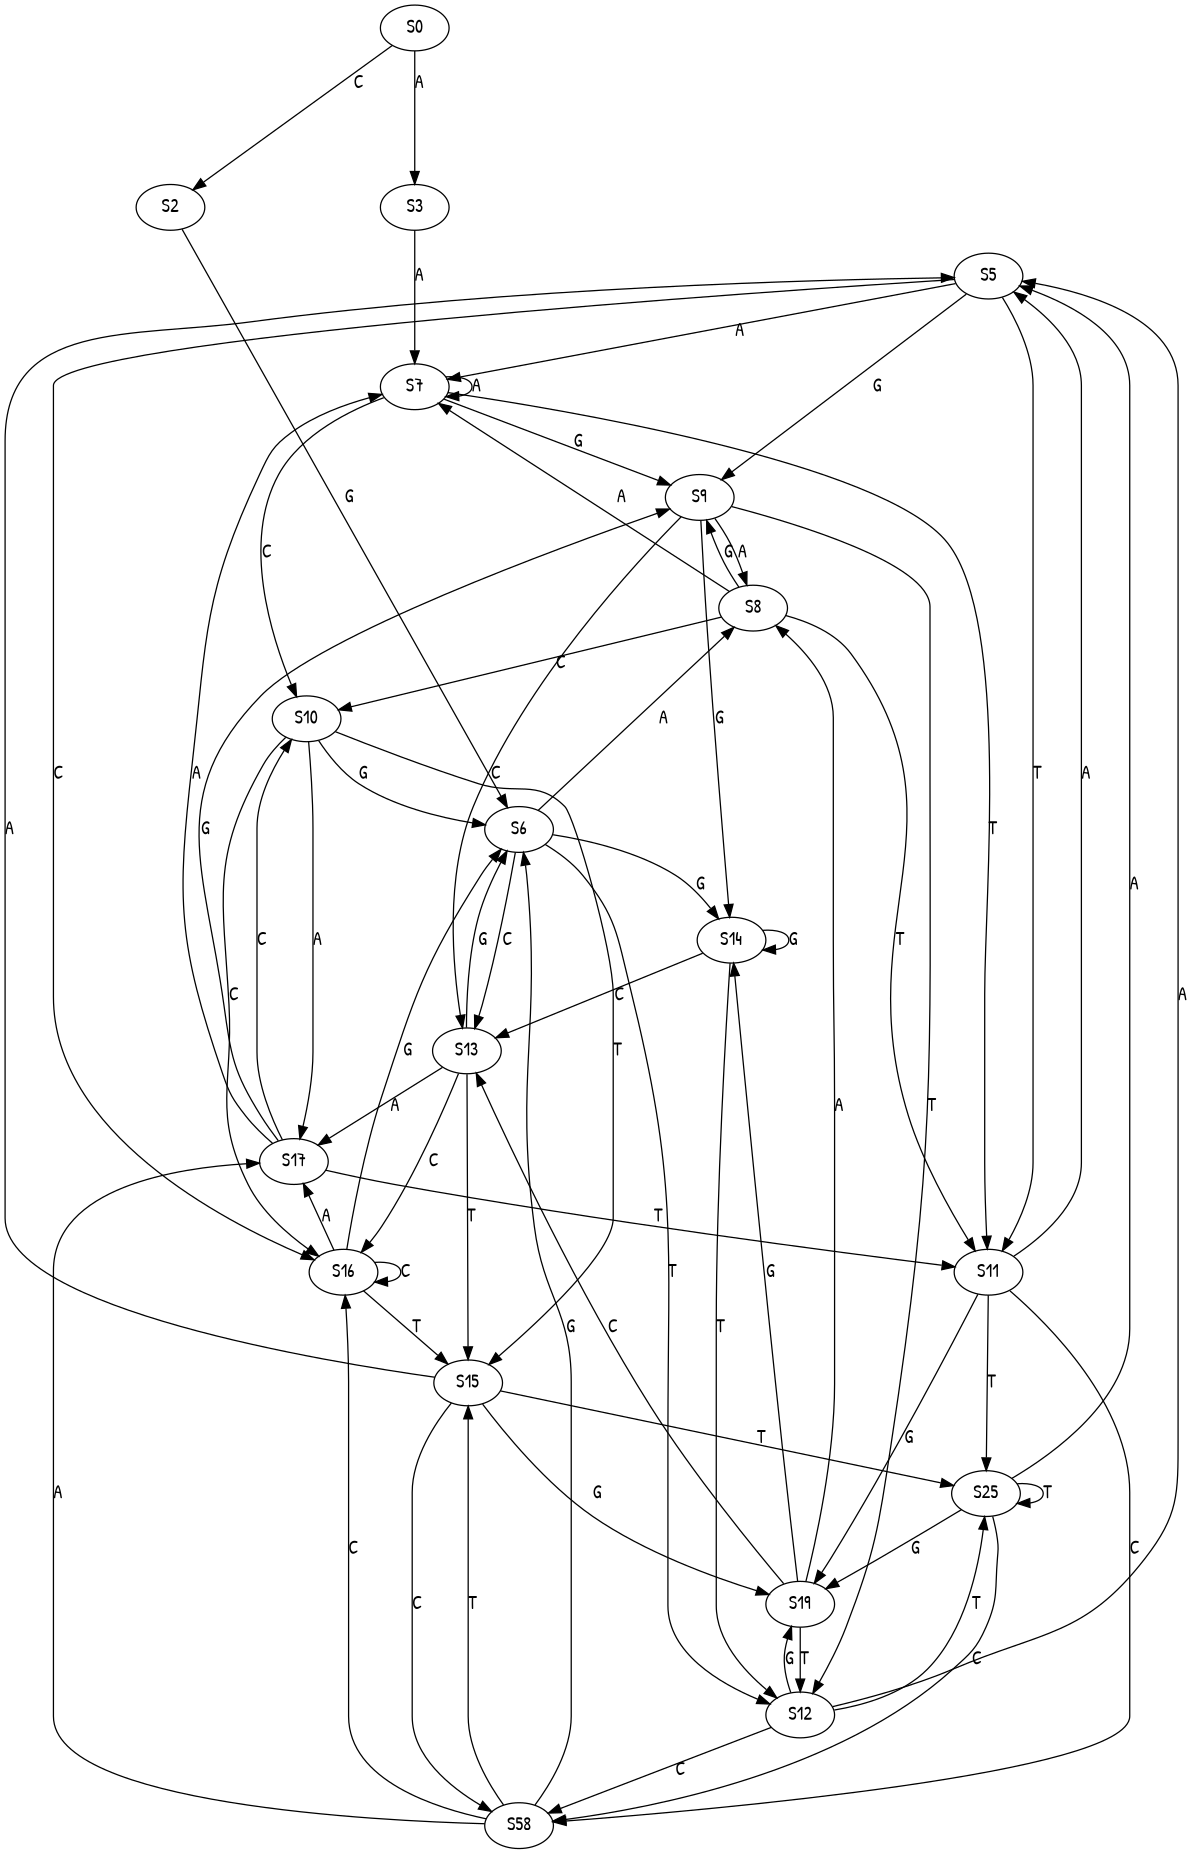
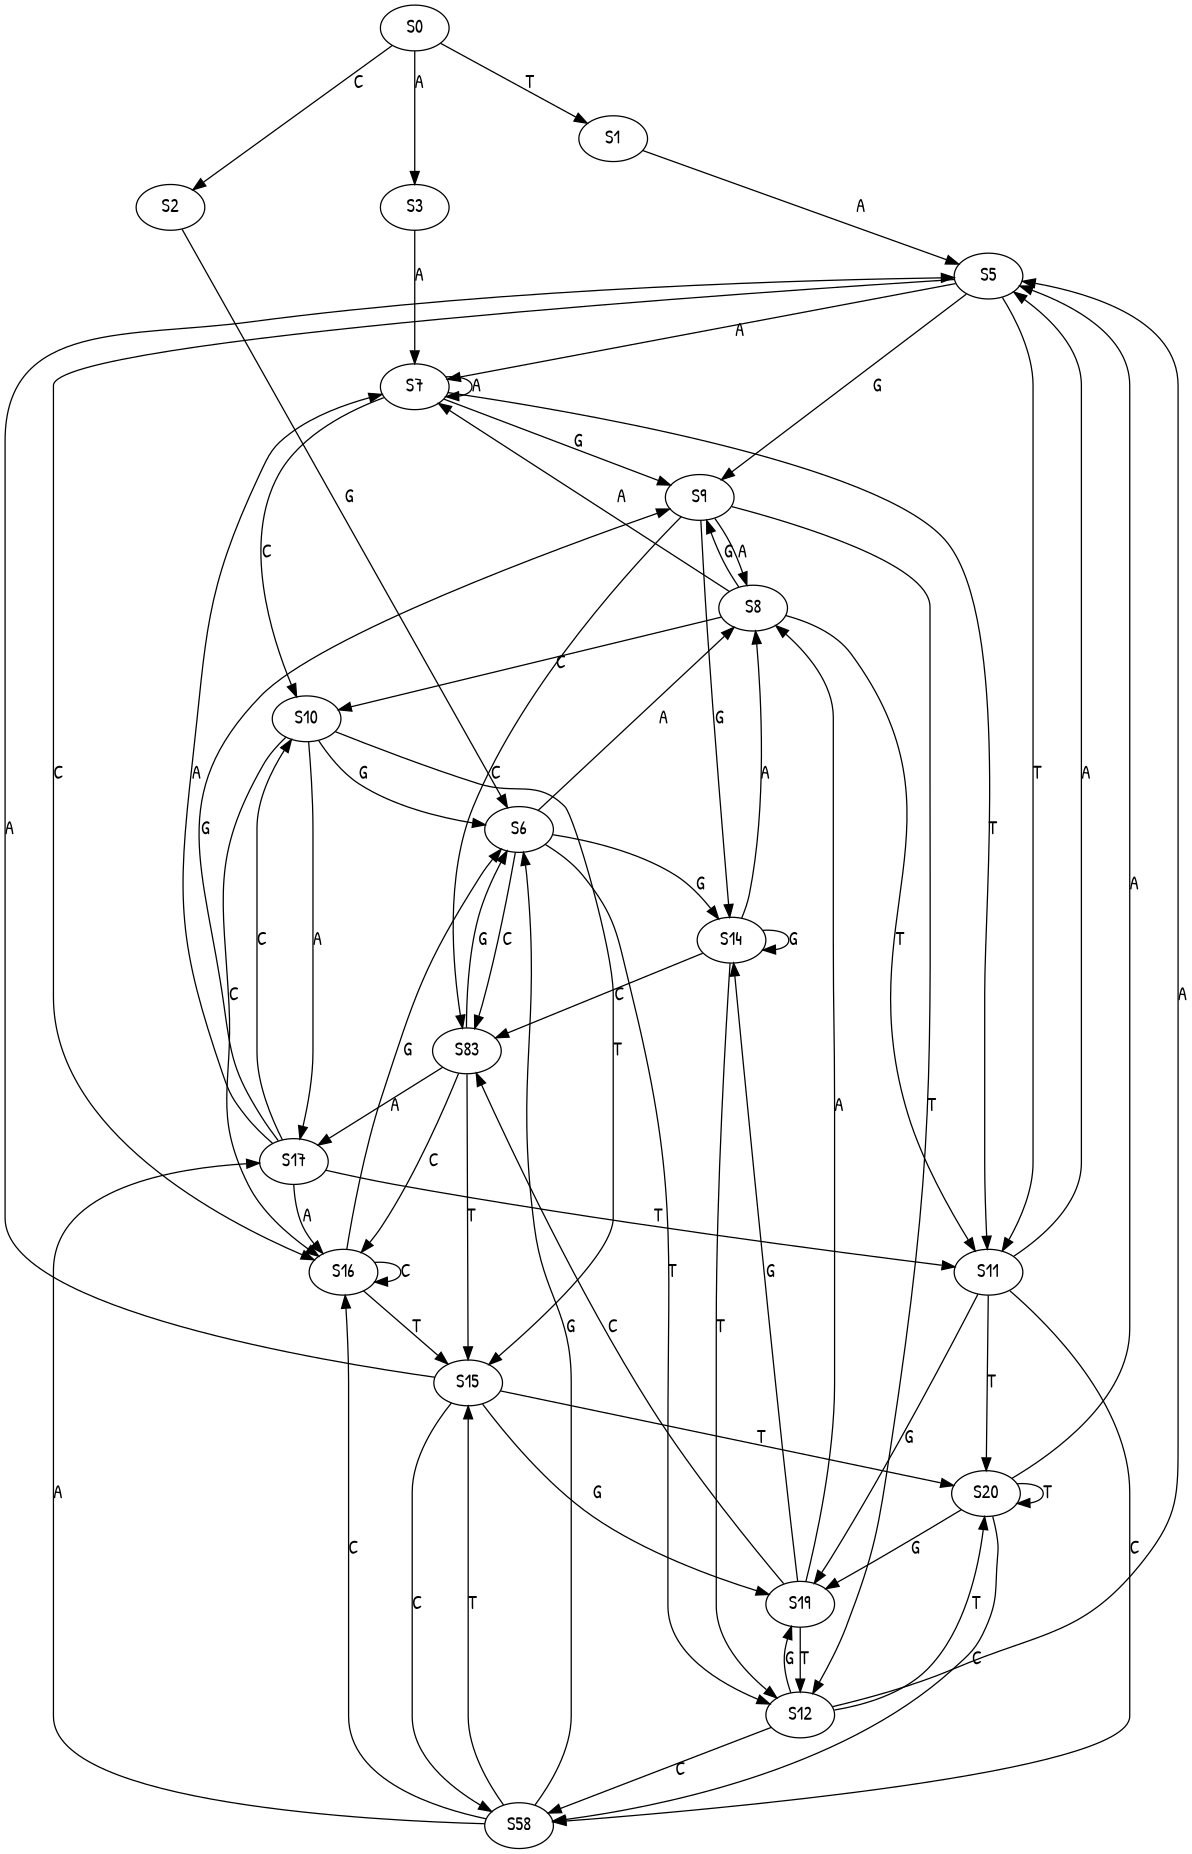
none -> (613, 139)
none -> (761, 782)
(467, 1051) -> (467, 1051)
(321, 1223) -> (299, 1216)
(986, 1494) -> (986, 1494)
